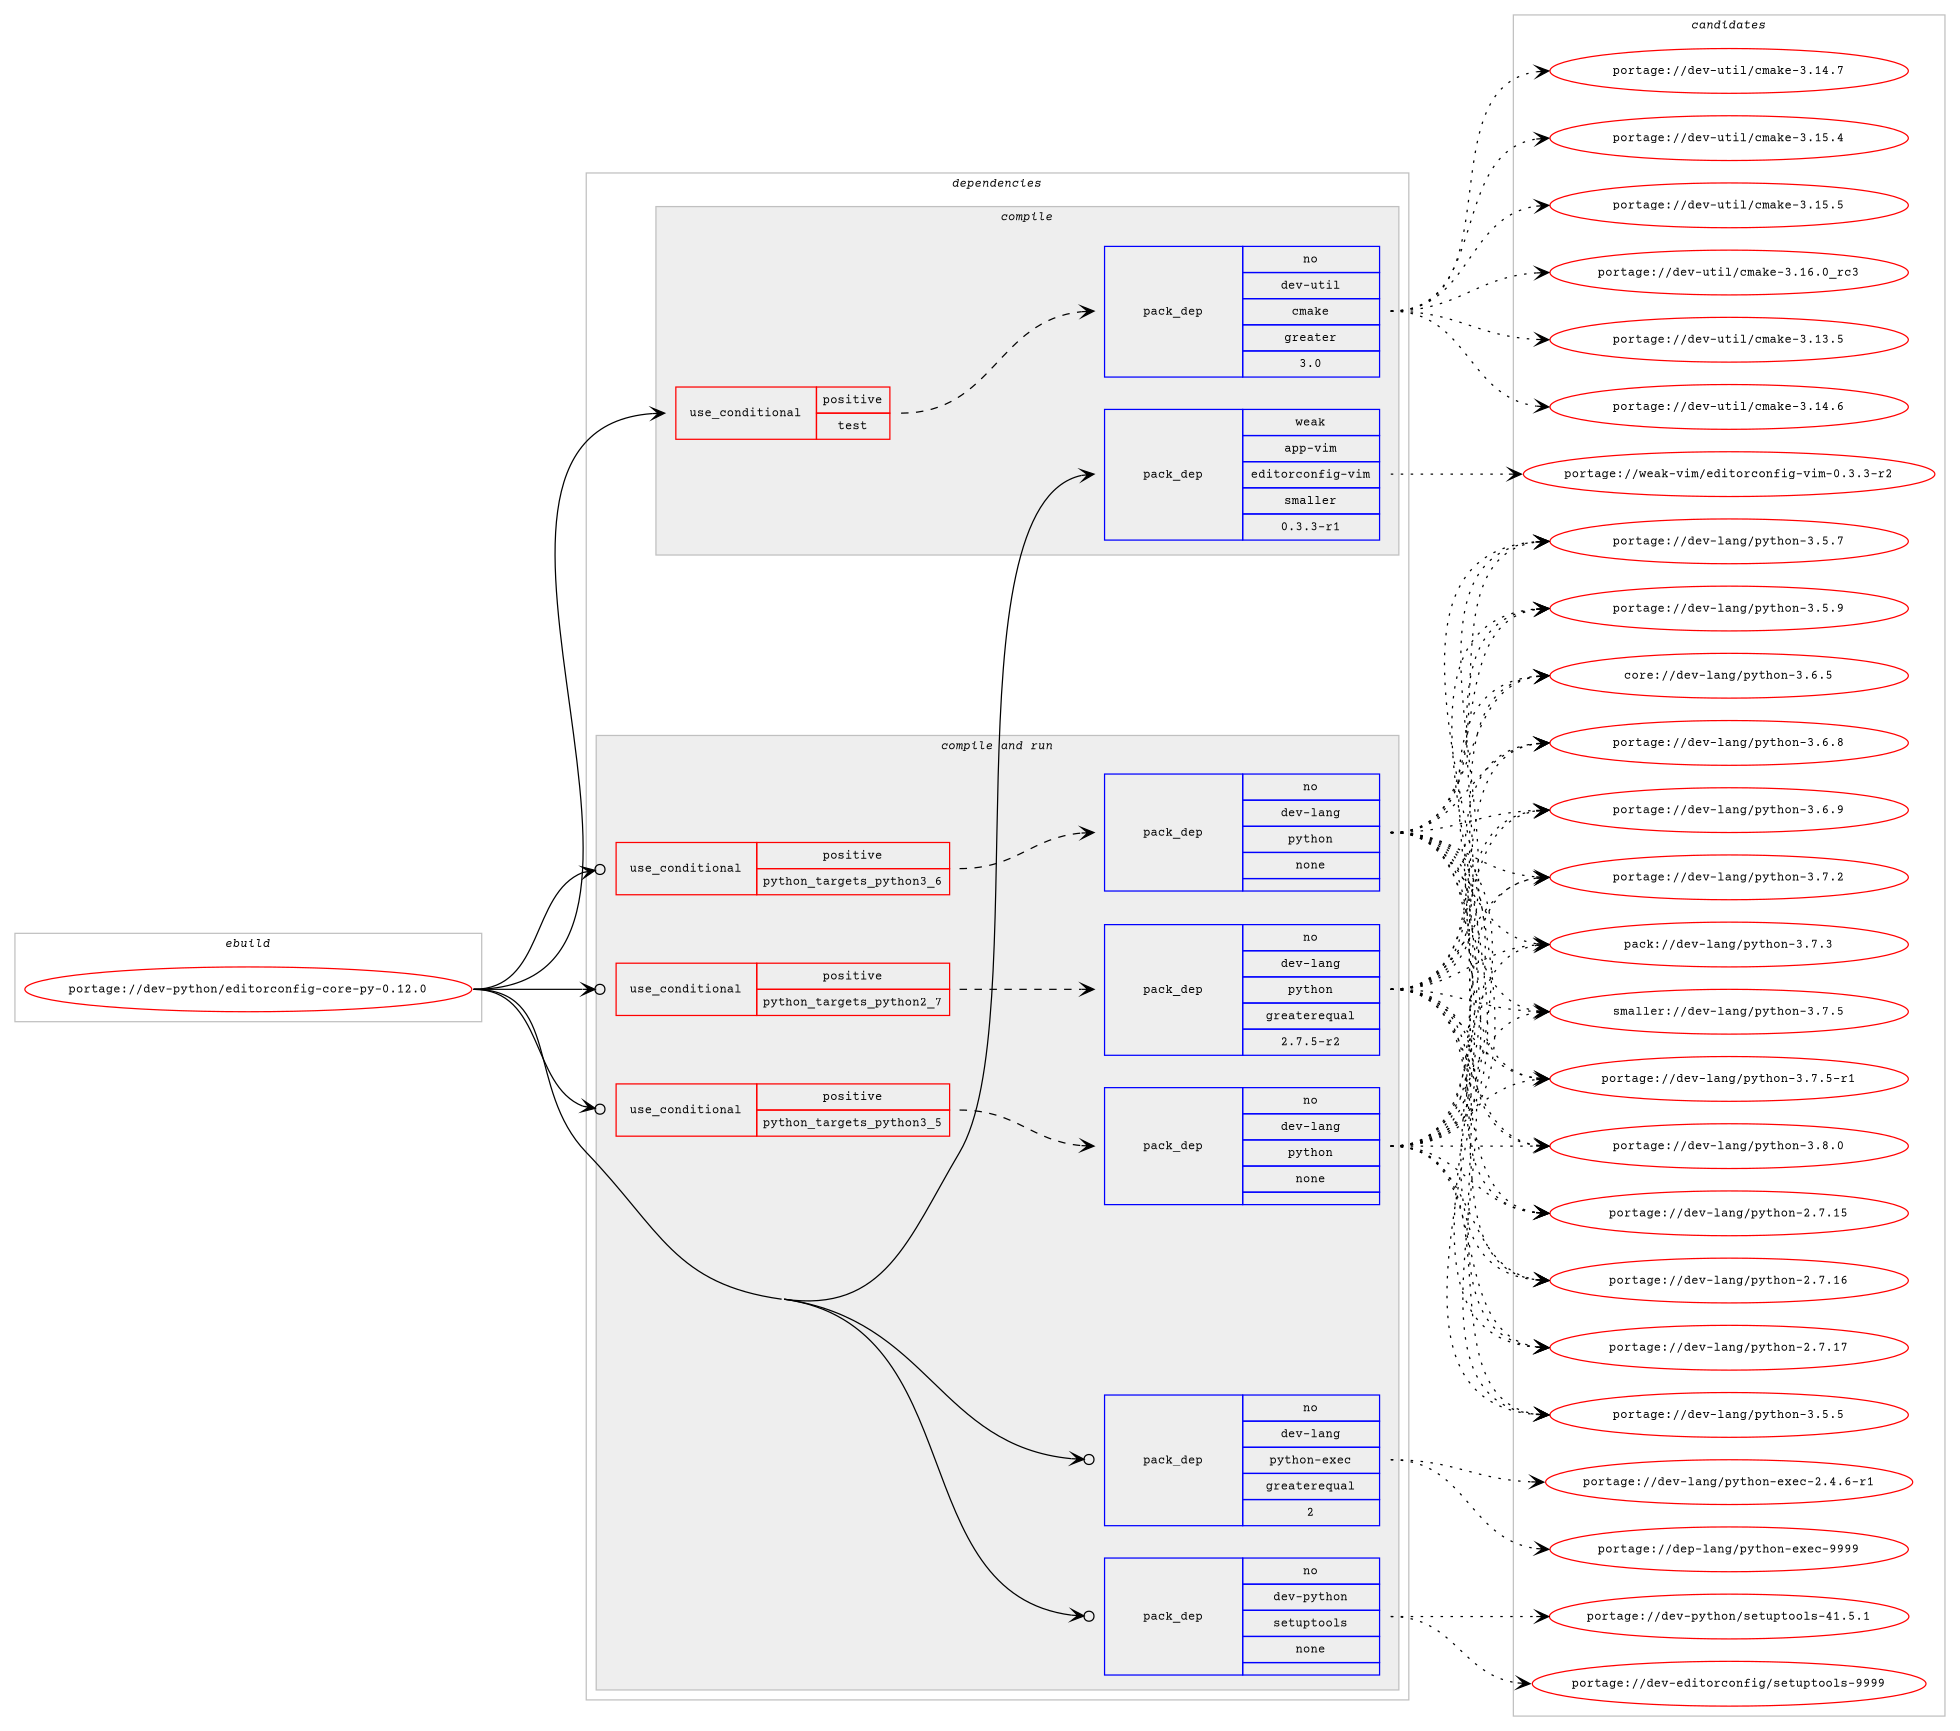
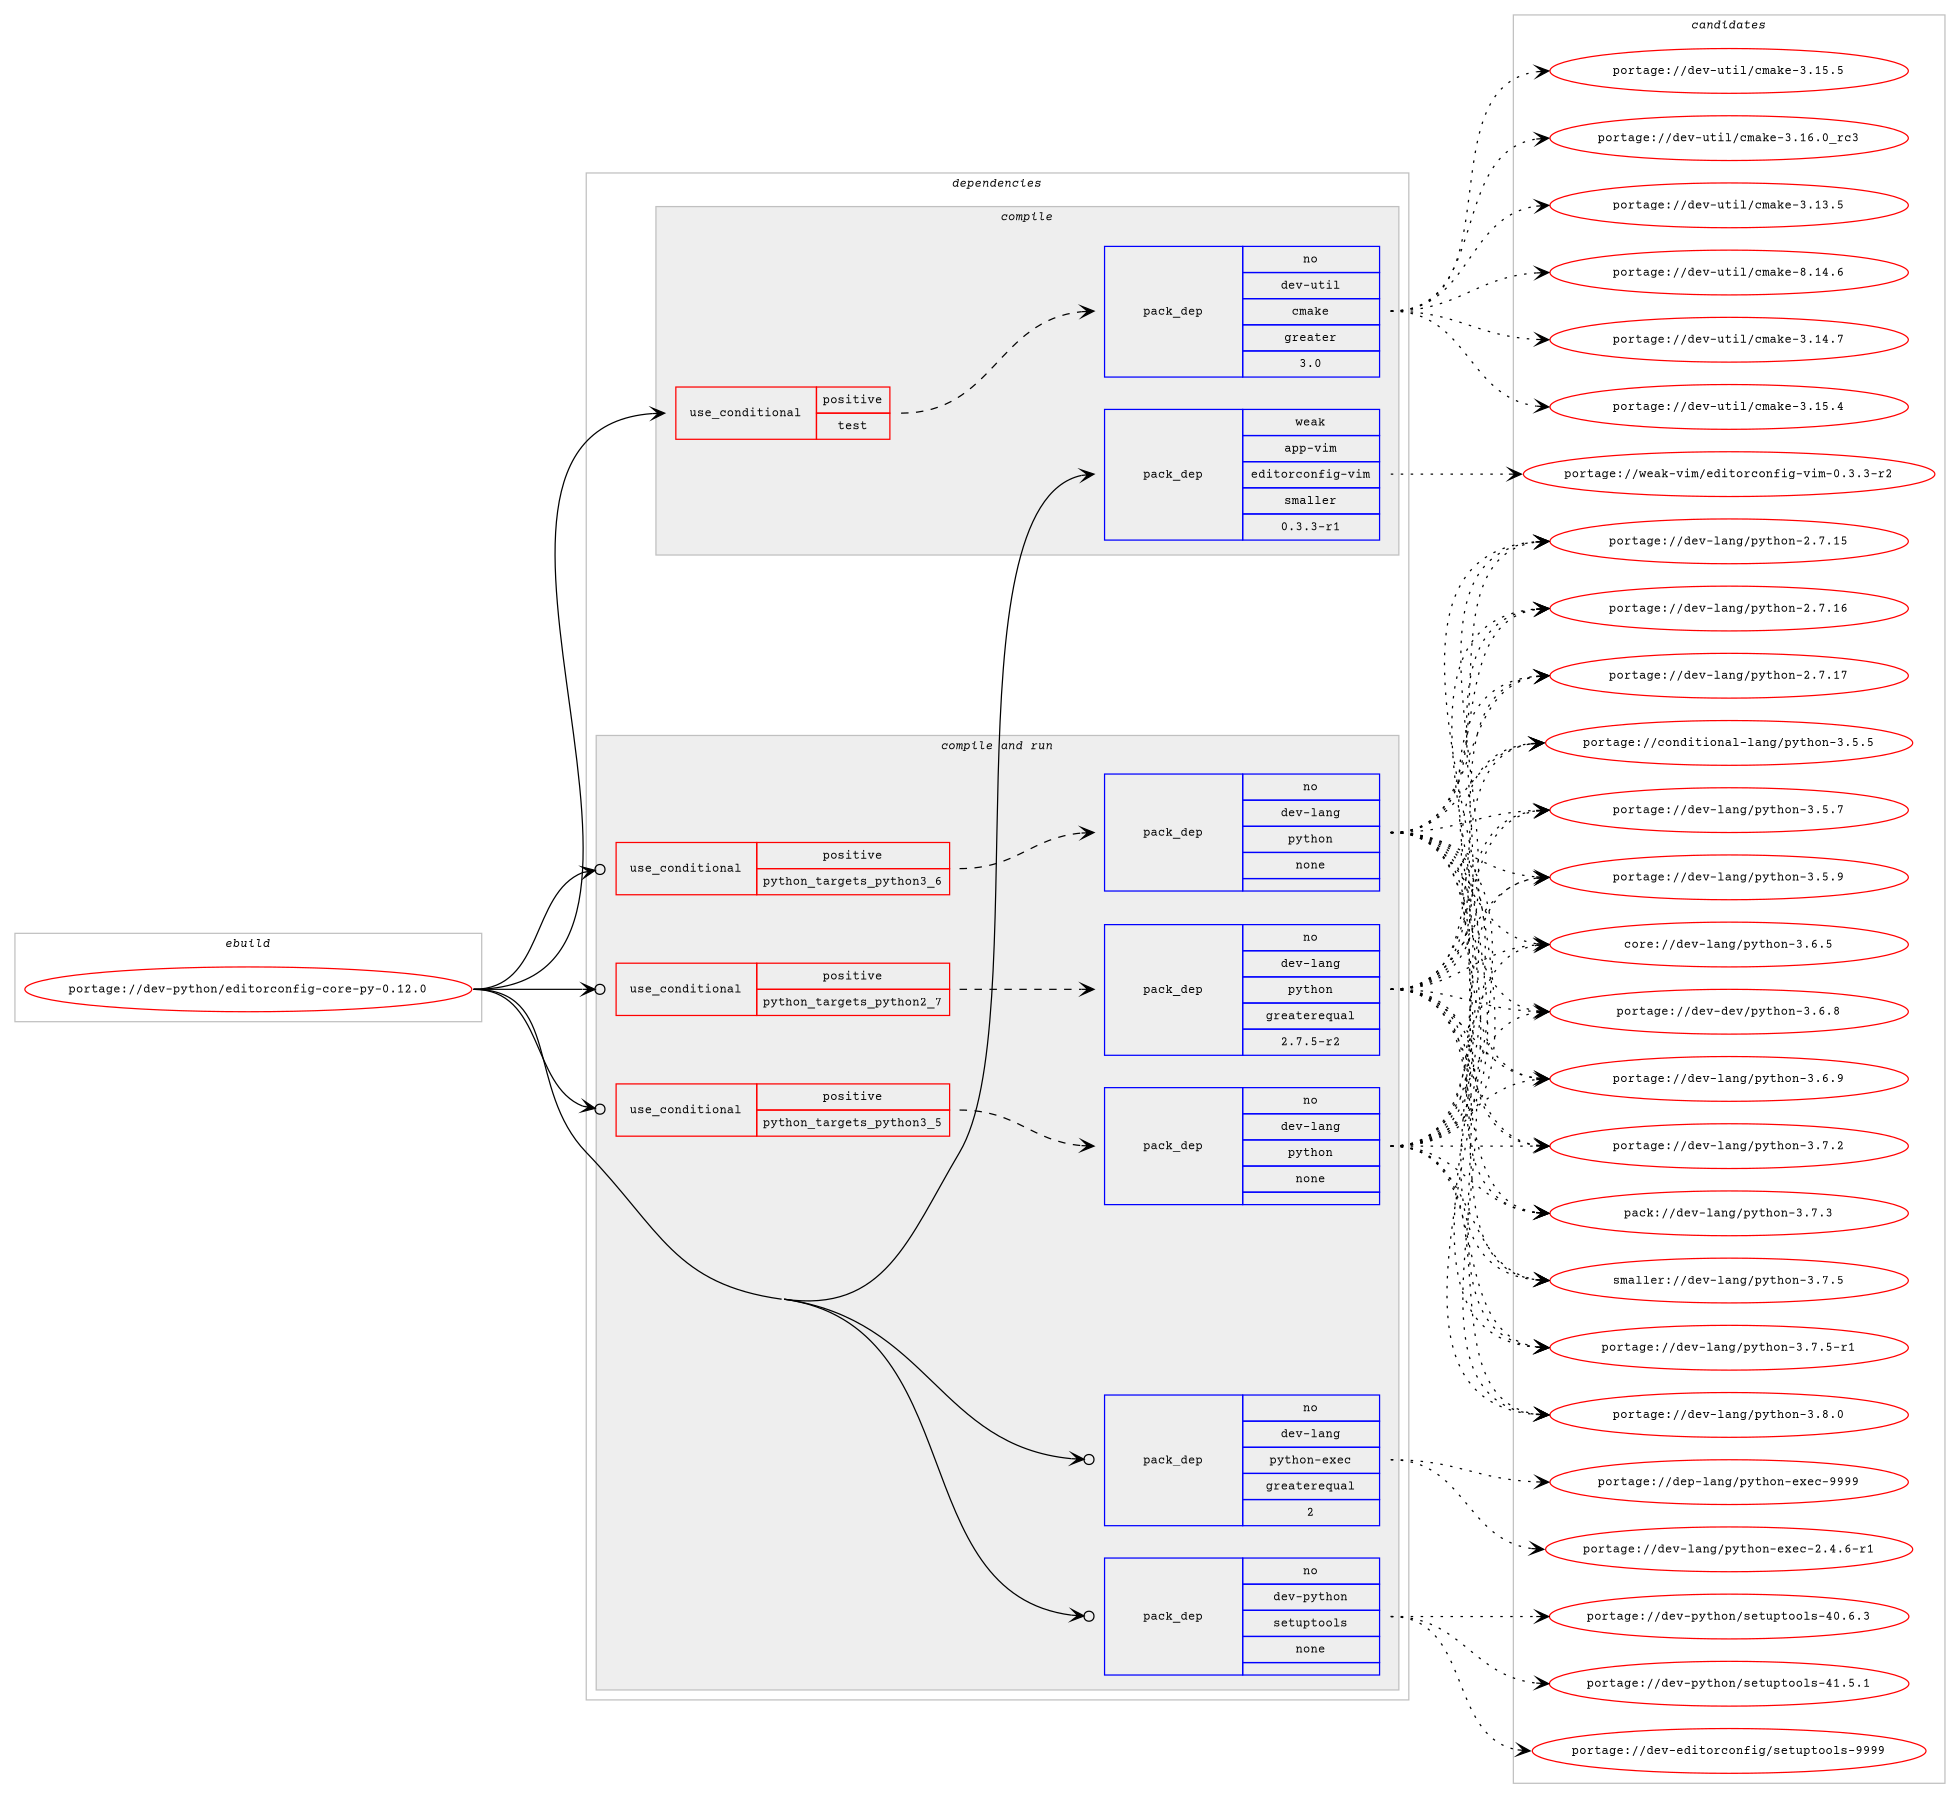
(1729, 407) -> (1729, 273)
(1729, 743) -> (1729, 1012)
(1729, 1415) -> (1729, 743)
none -> (1729, 1617)
